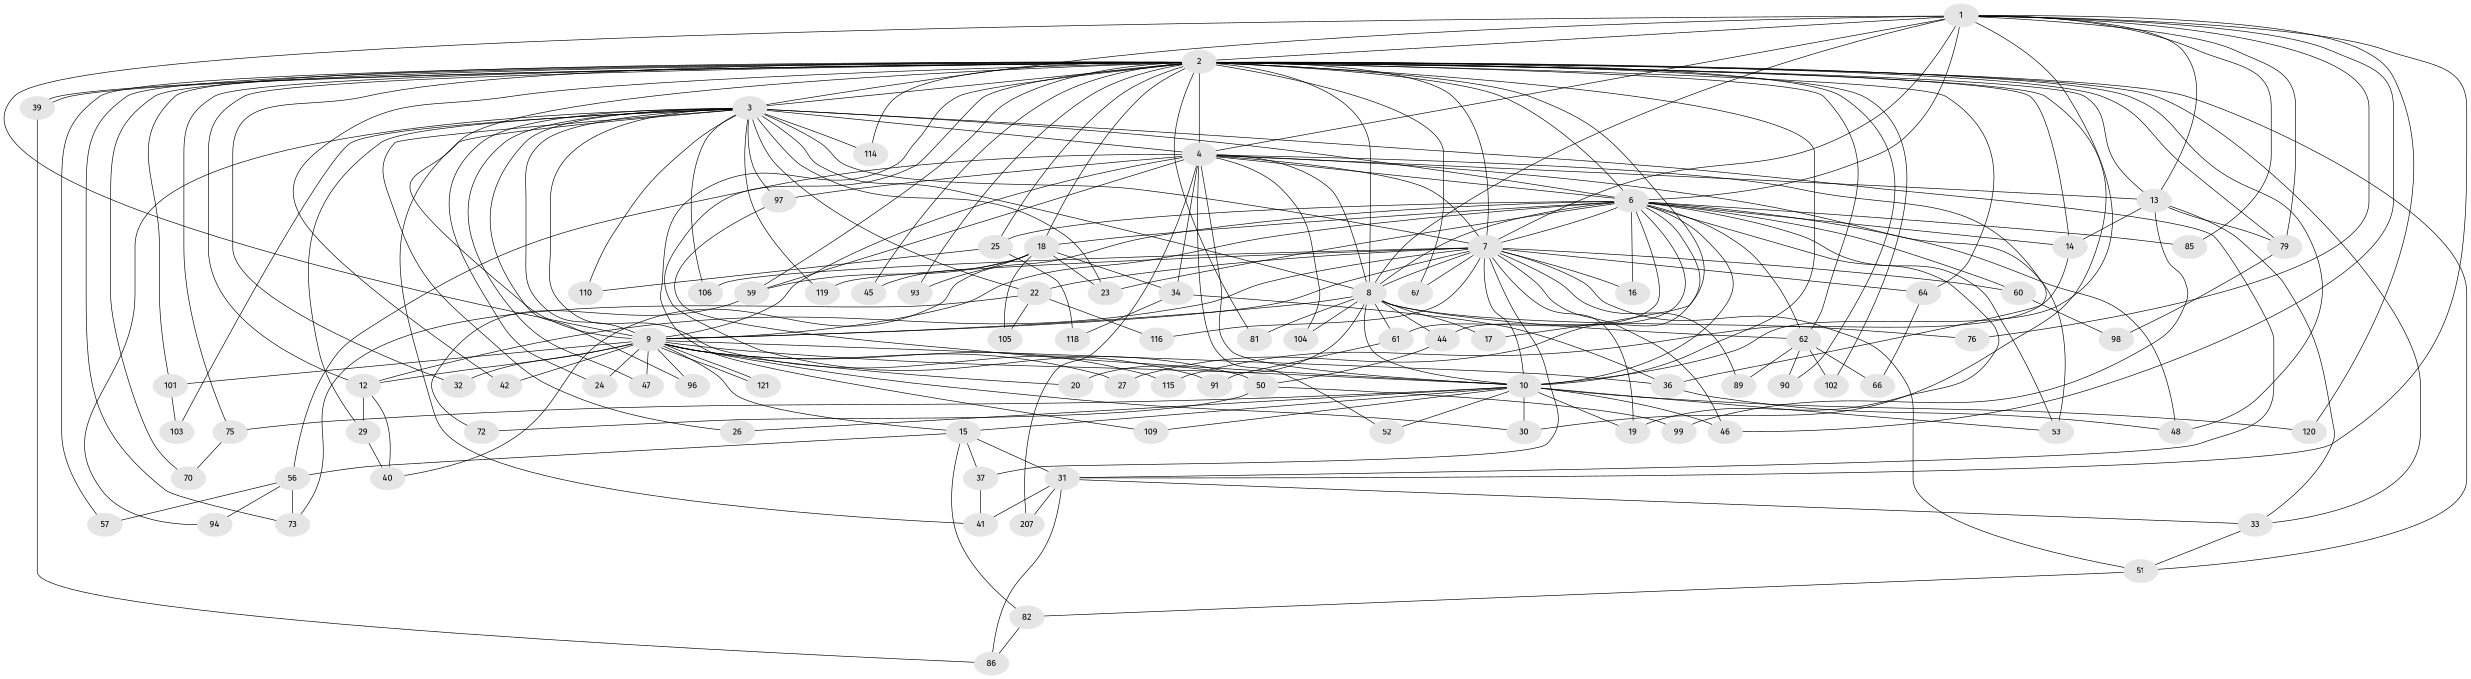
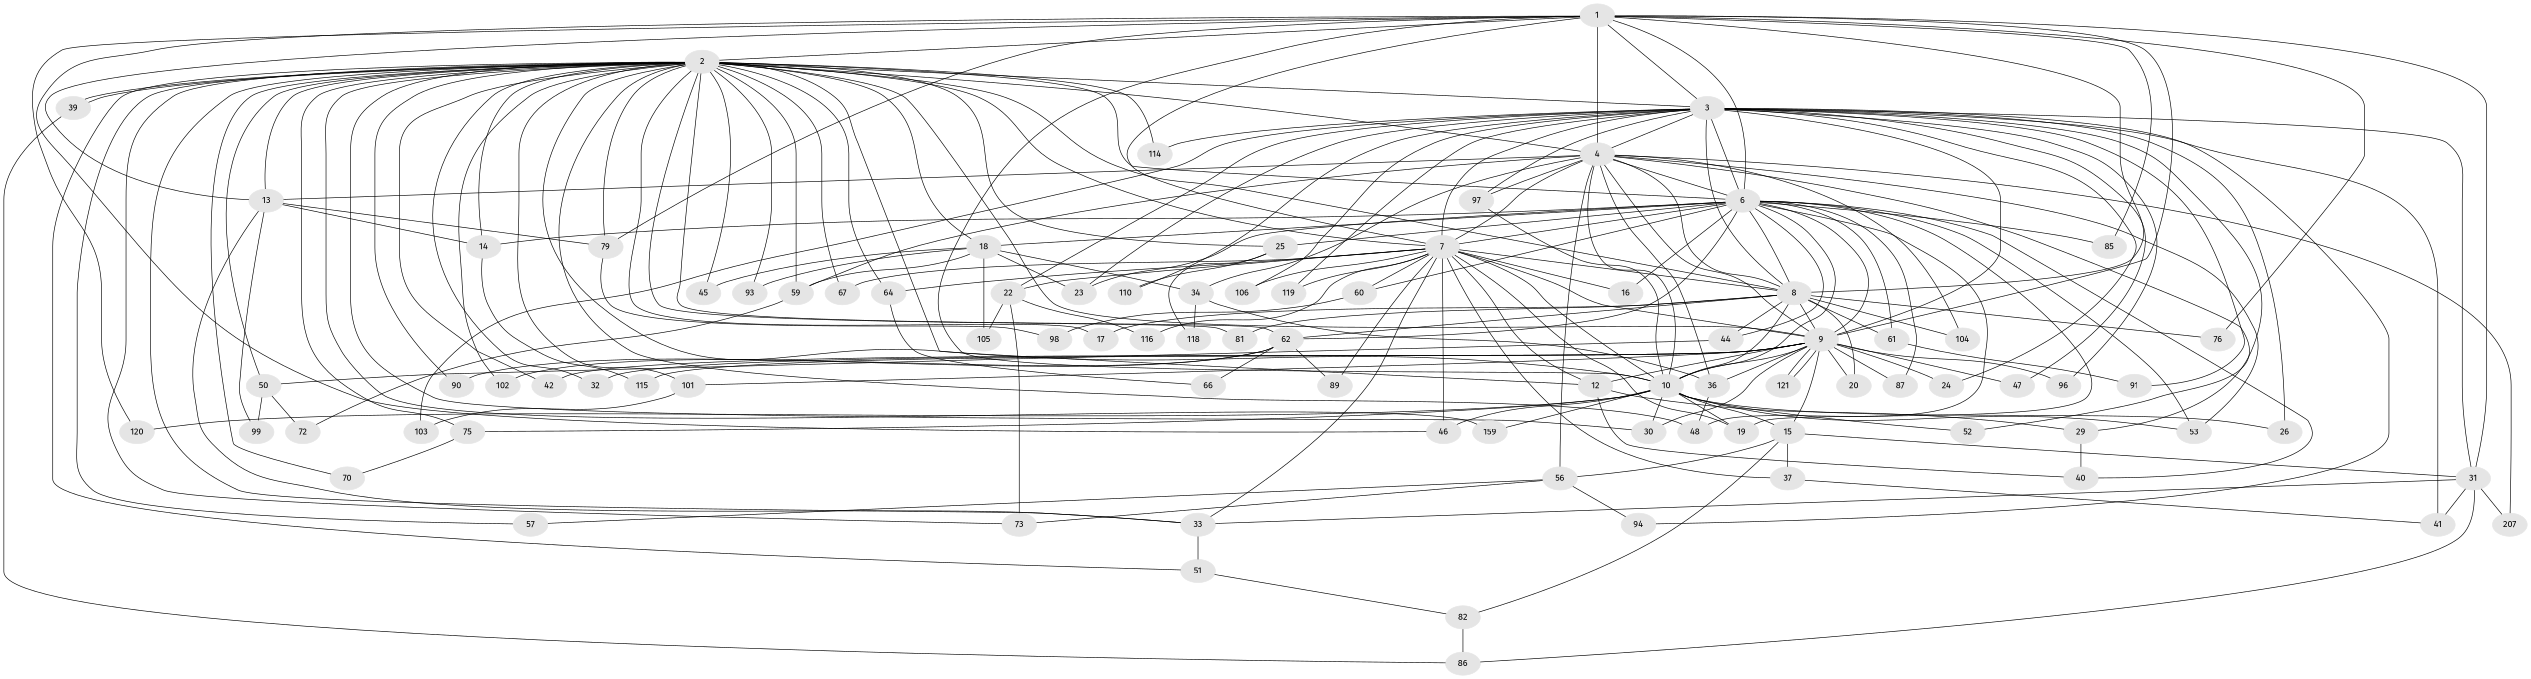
(1851, 336) -> (1348, 408)
(1122, 386) -> (1900, 386)
(1151, 432) -> (1490, 432)
